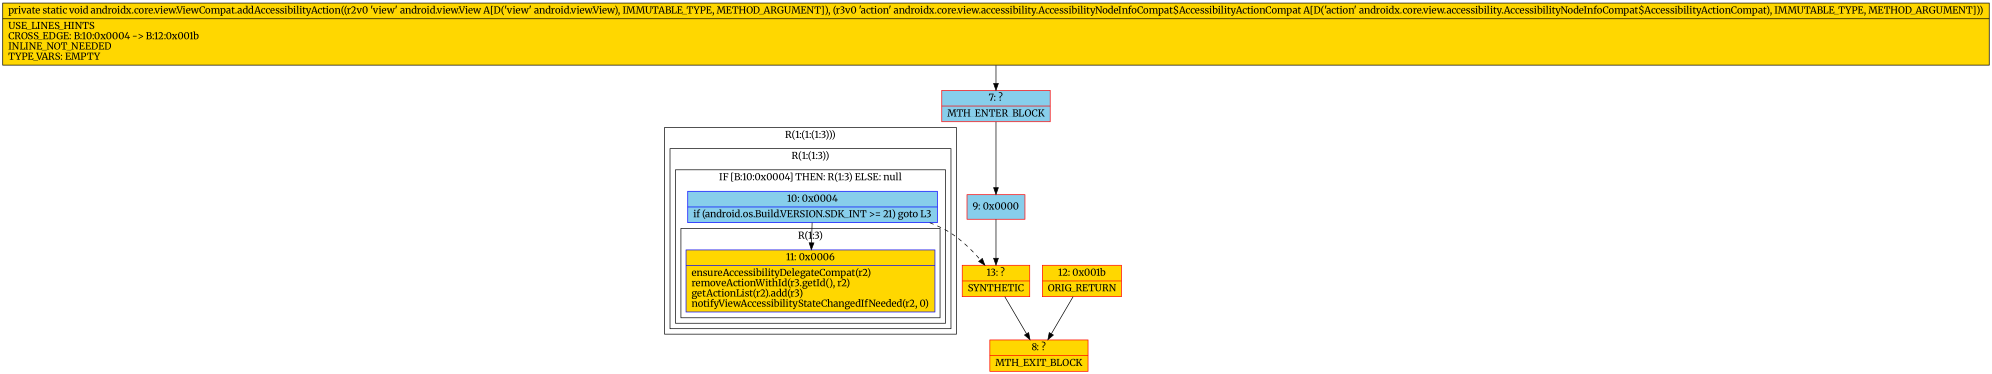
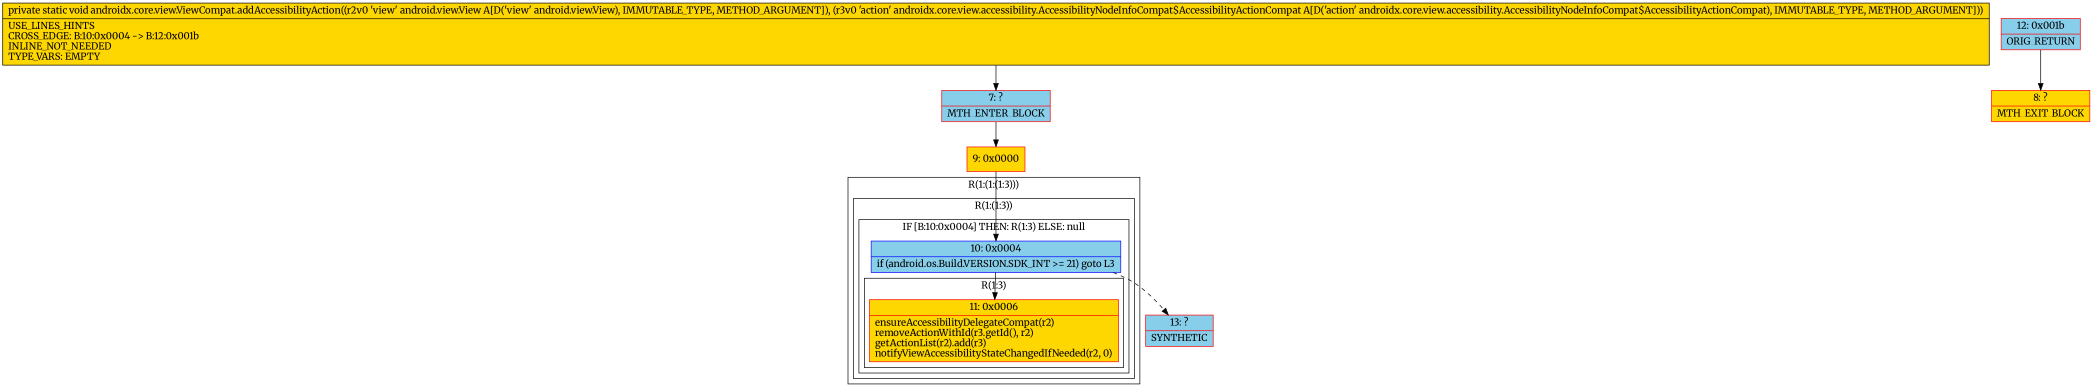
(996, 207) -> (996, 159)
(996, 239) -> (996, 203)
(810, 281) -> (994, 331)
(996, 281) -> (1179, 331)
(1082, 281) -> (2041, 34)
(1016, 315) -> none
